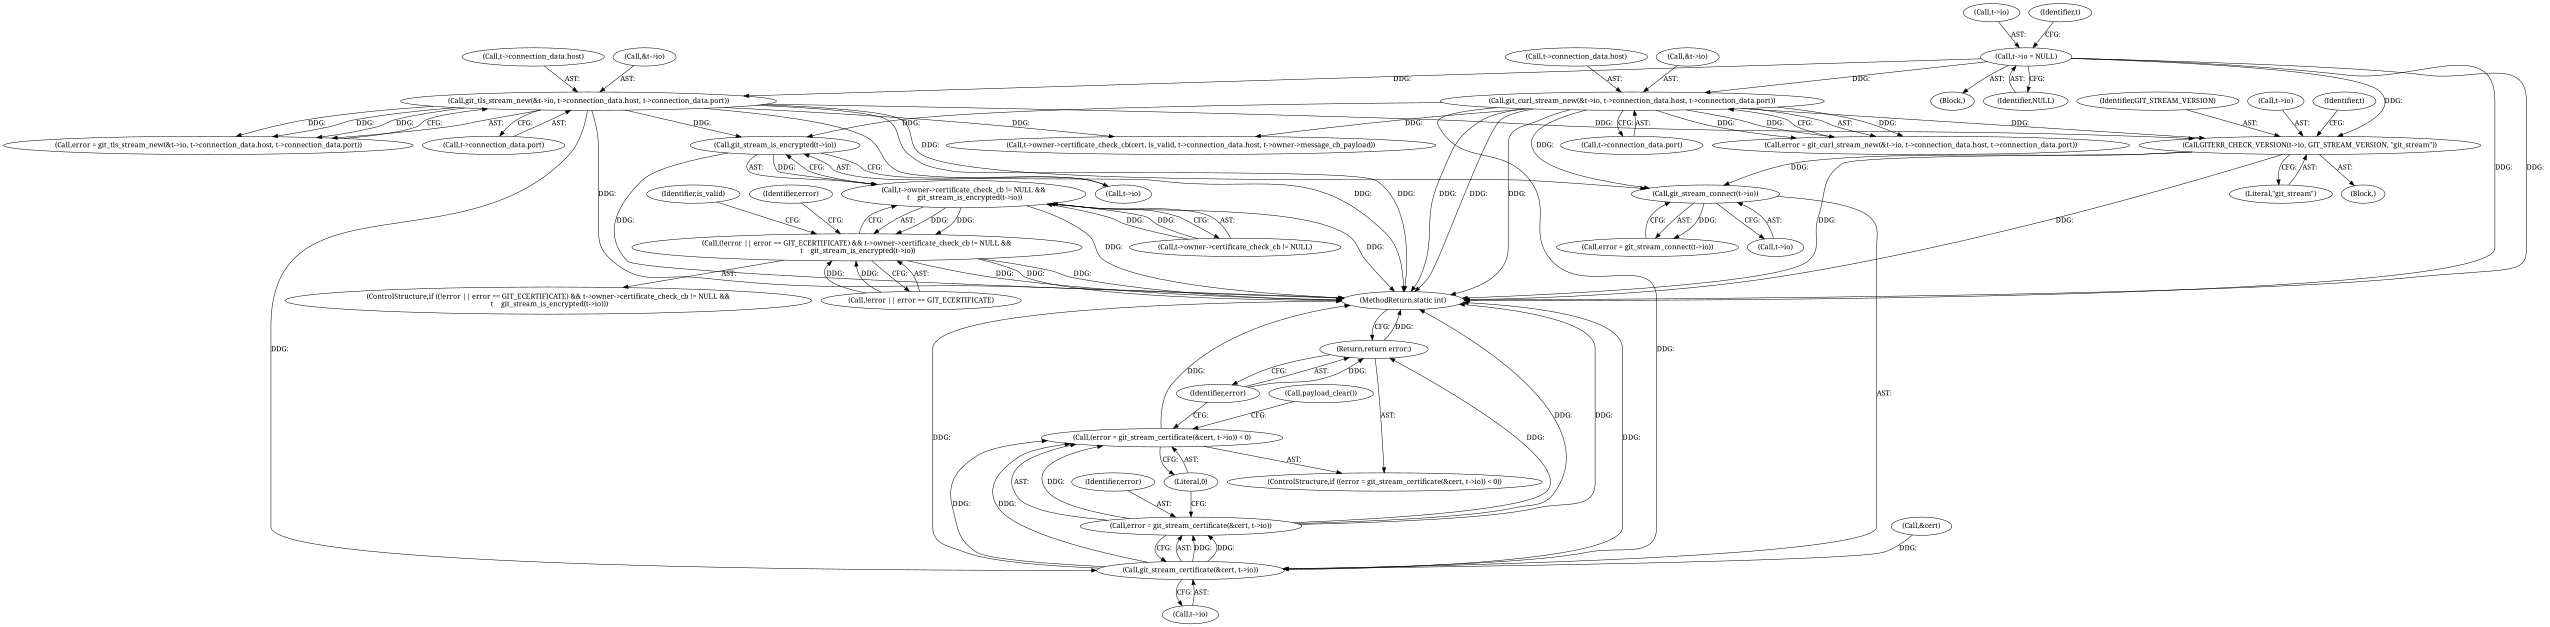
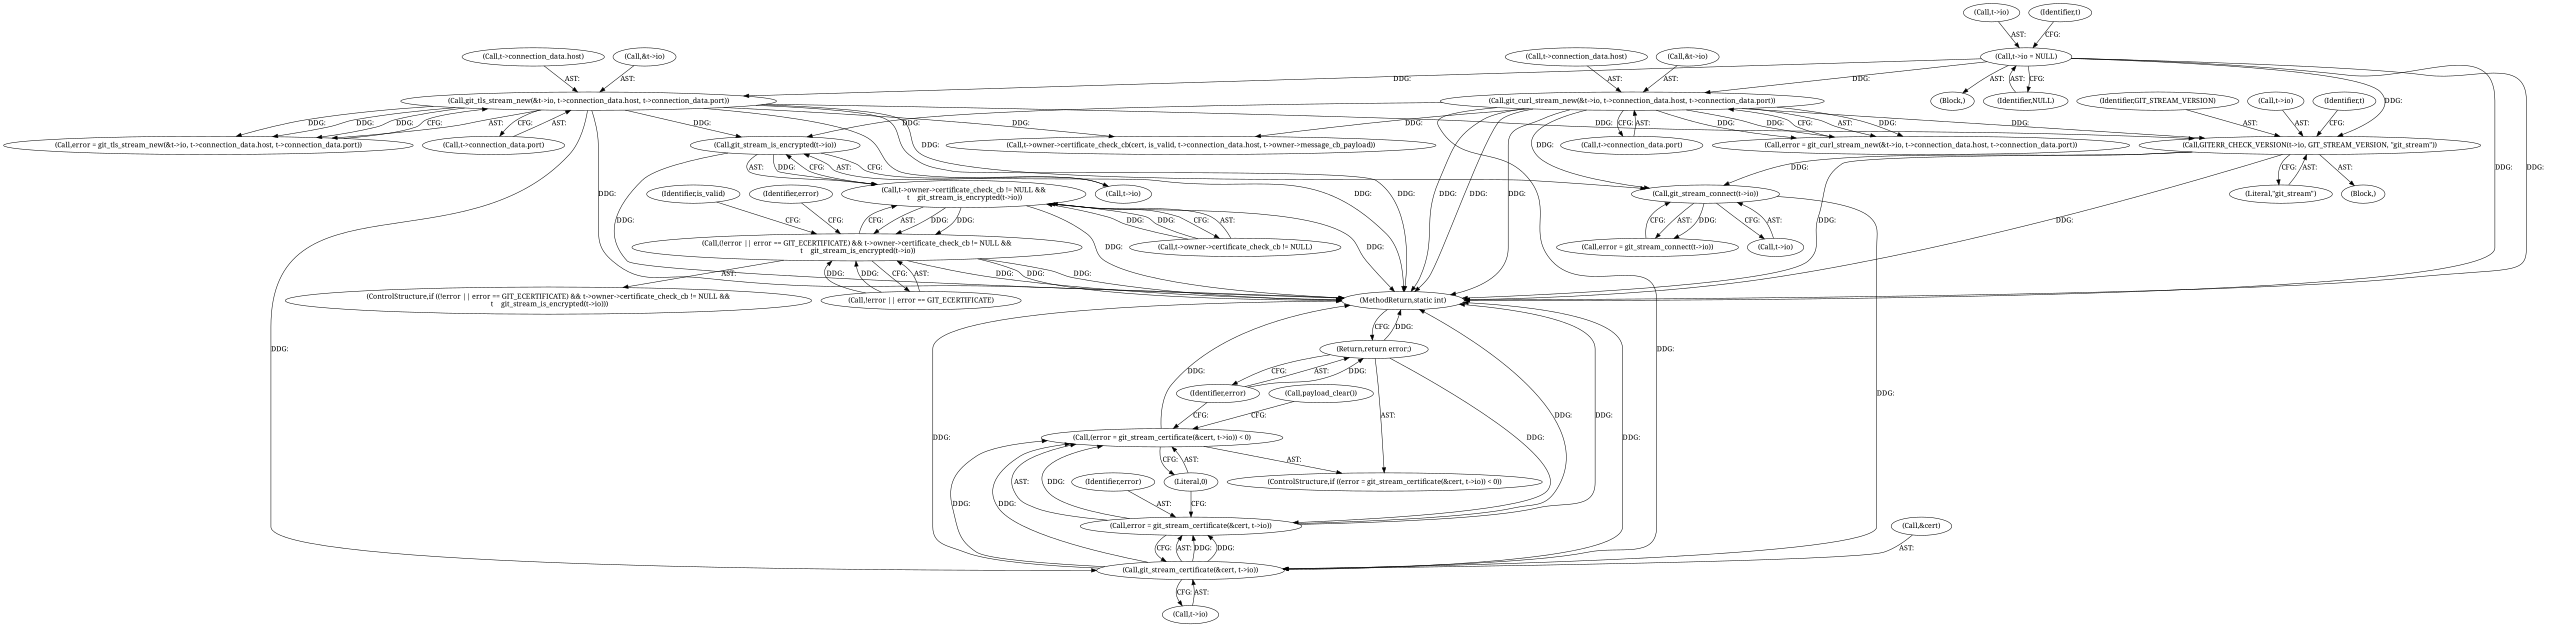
(1885, 394) -> (1887, 394)
(1526, 500) -> (1531, 499)
(1909, 548) -> (1908, 548)
